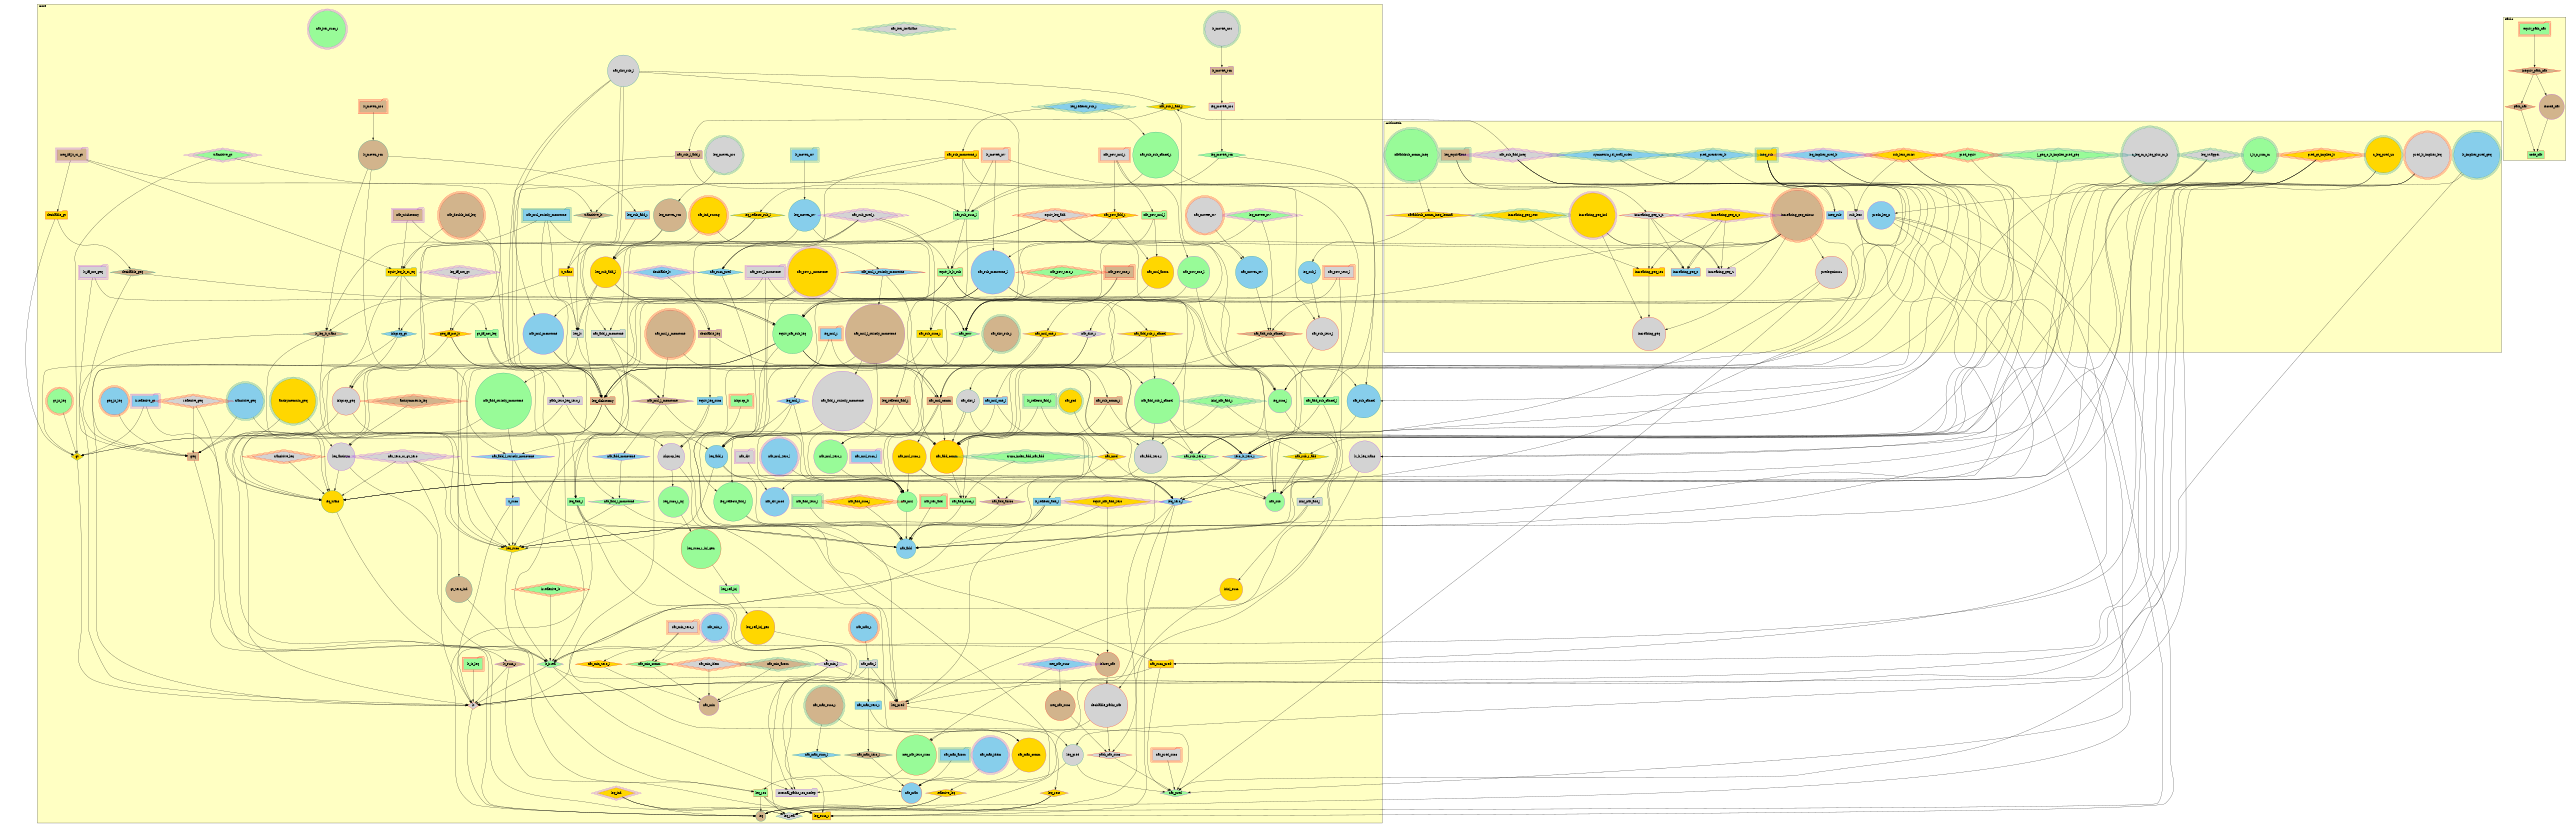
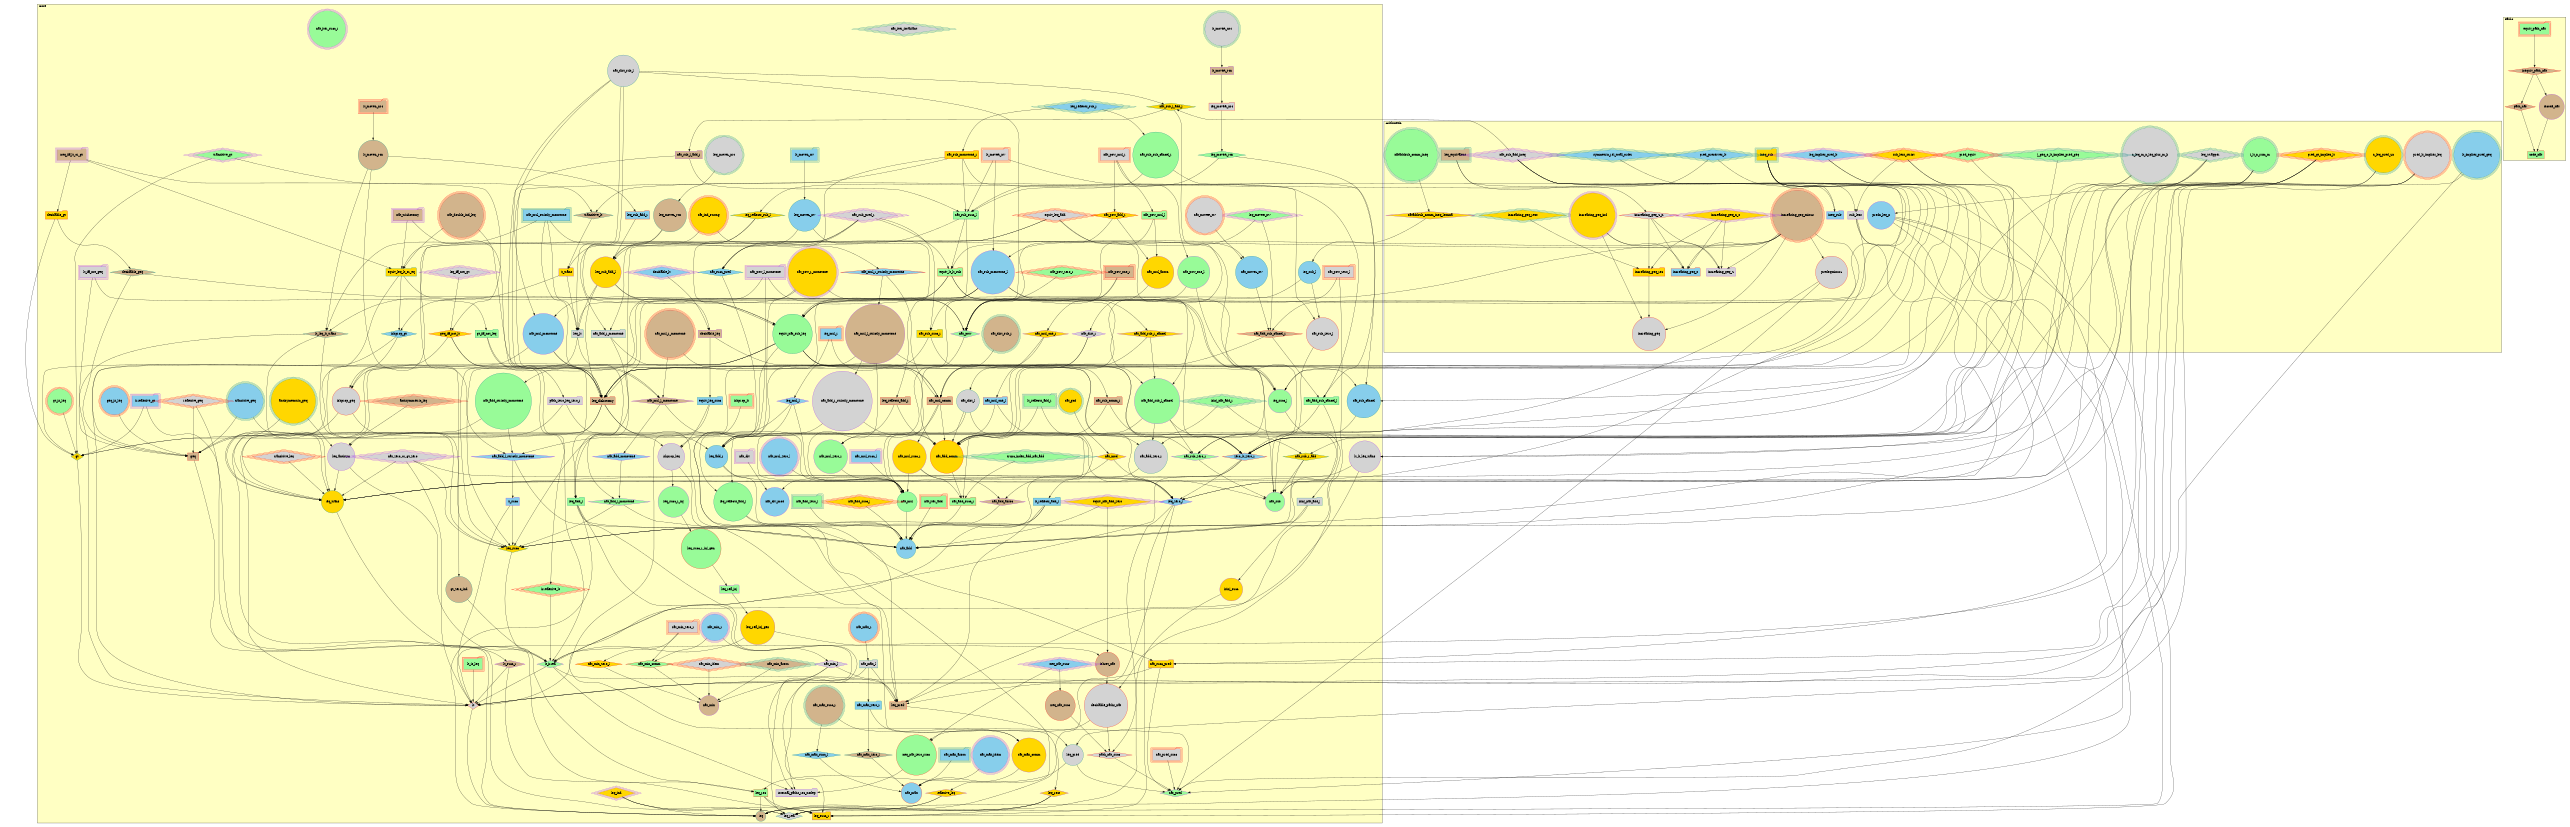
(558, 469) -> (540, 417)
(640, 538) -> none
